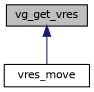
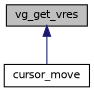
(47, 76) -> (47, 76)
